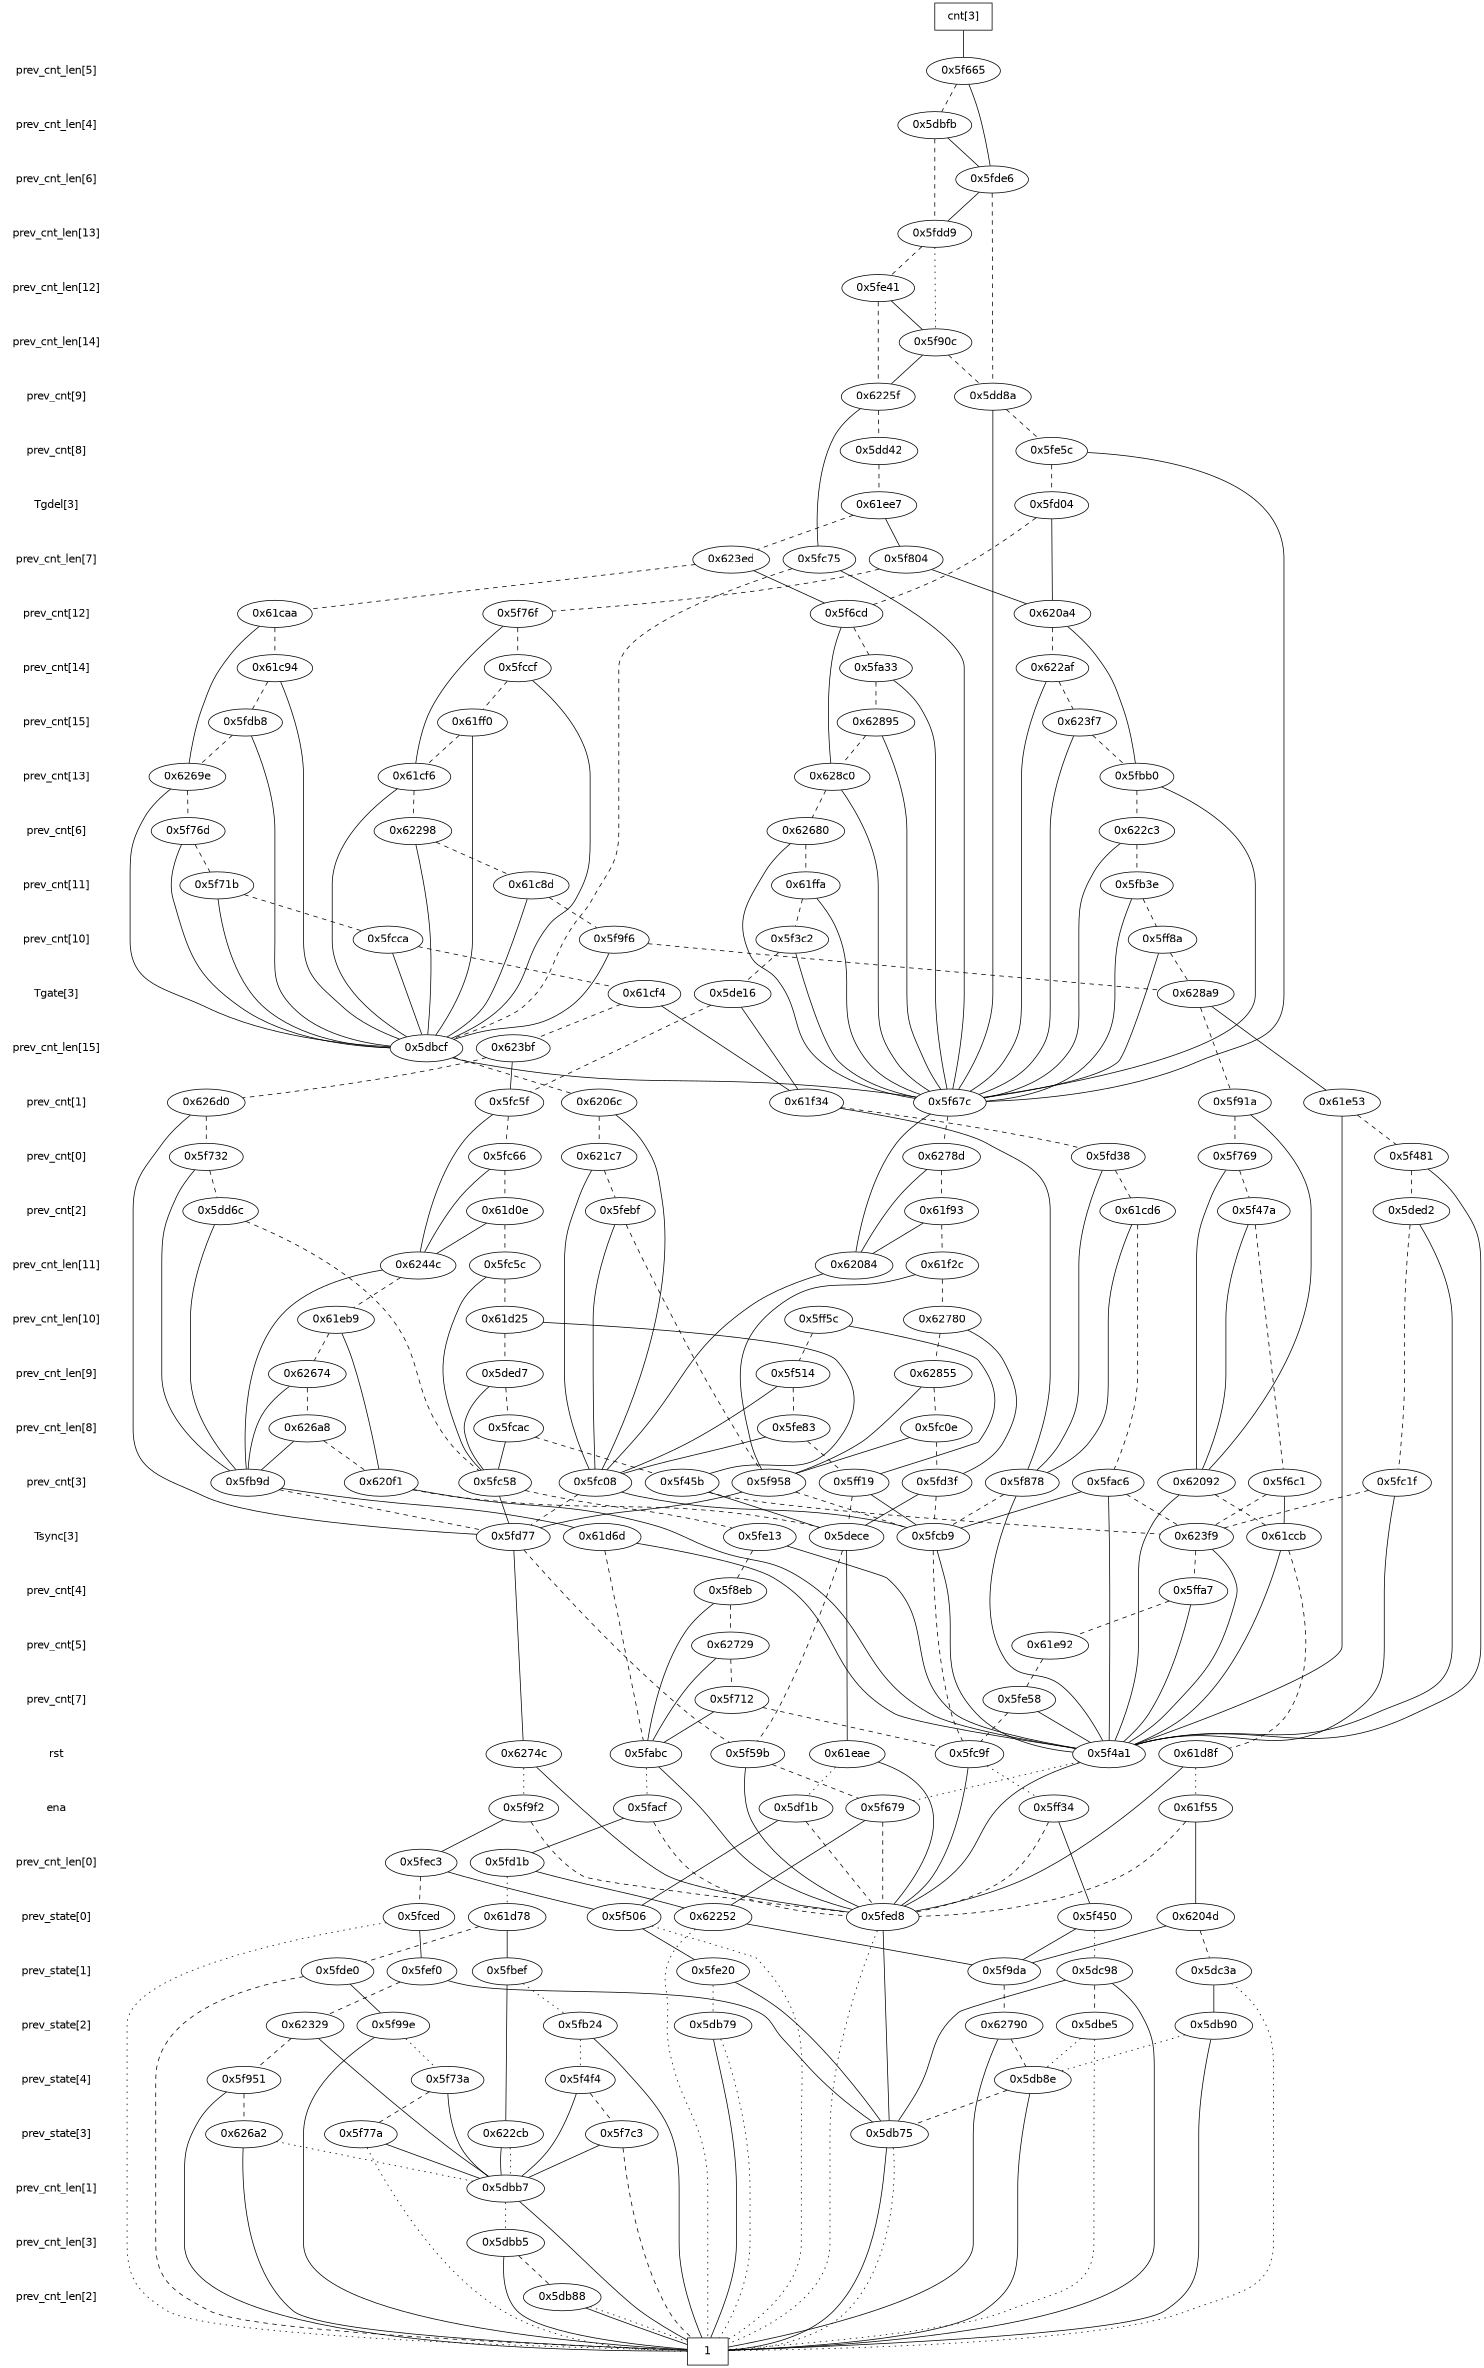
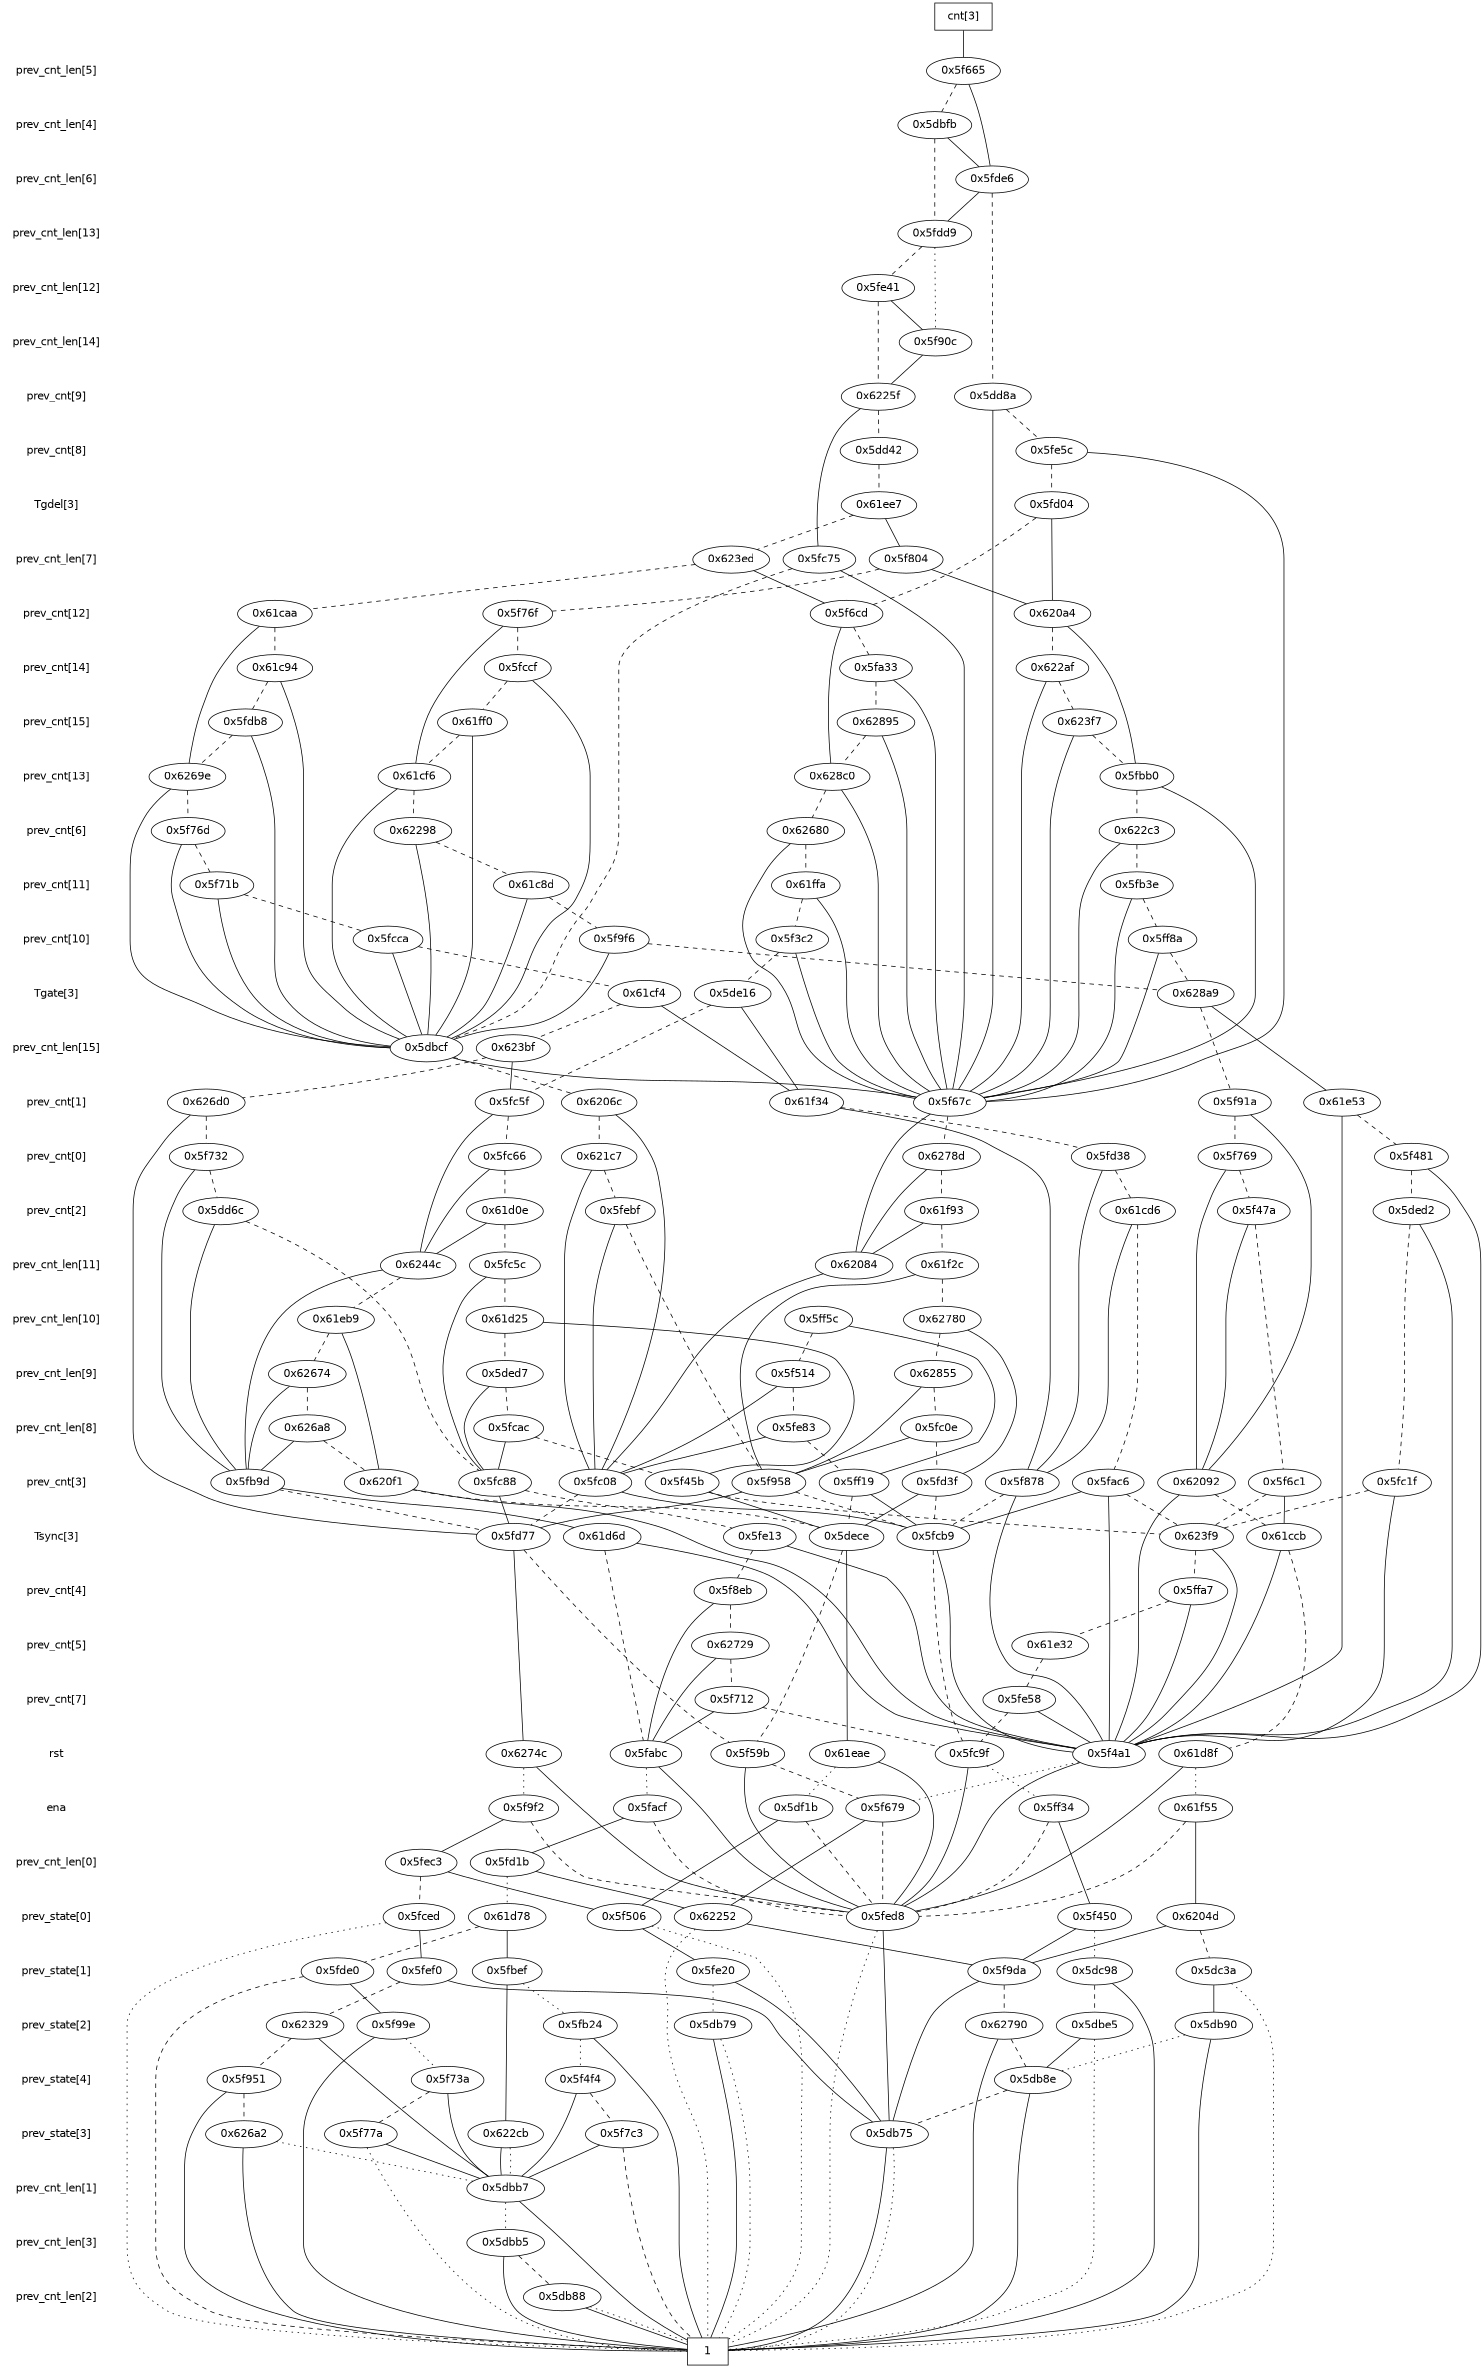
(964, 369) -> none
(495, 1483) -> (495, 1483)
(1050, 1646) -> (1050, 1646)
(954, 2017) -> (920, 2039)
(1064, 2053) -> (1064, 2053)
